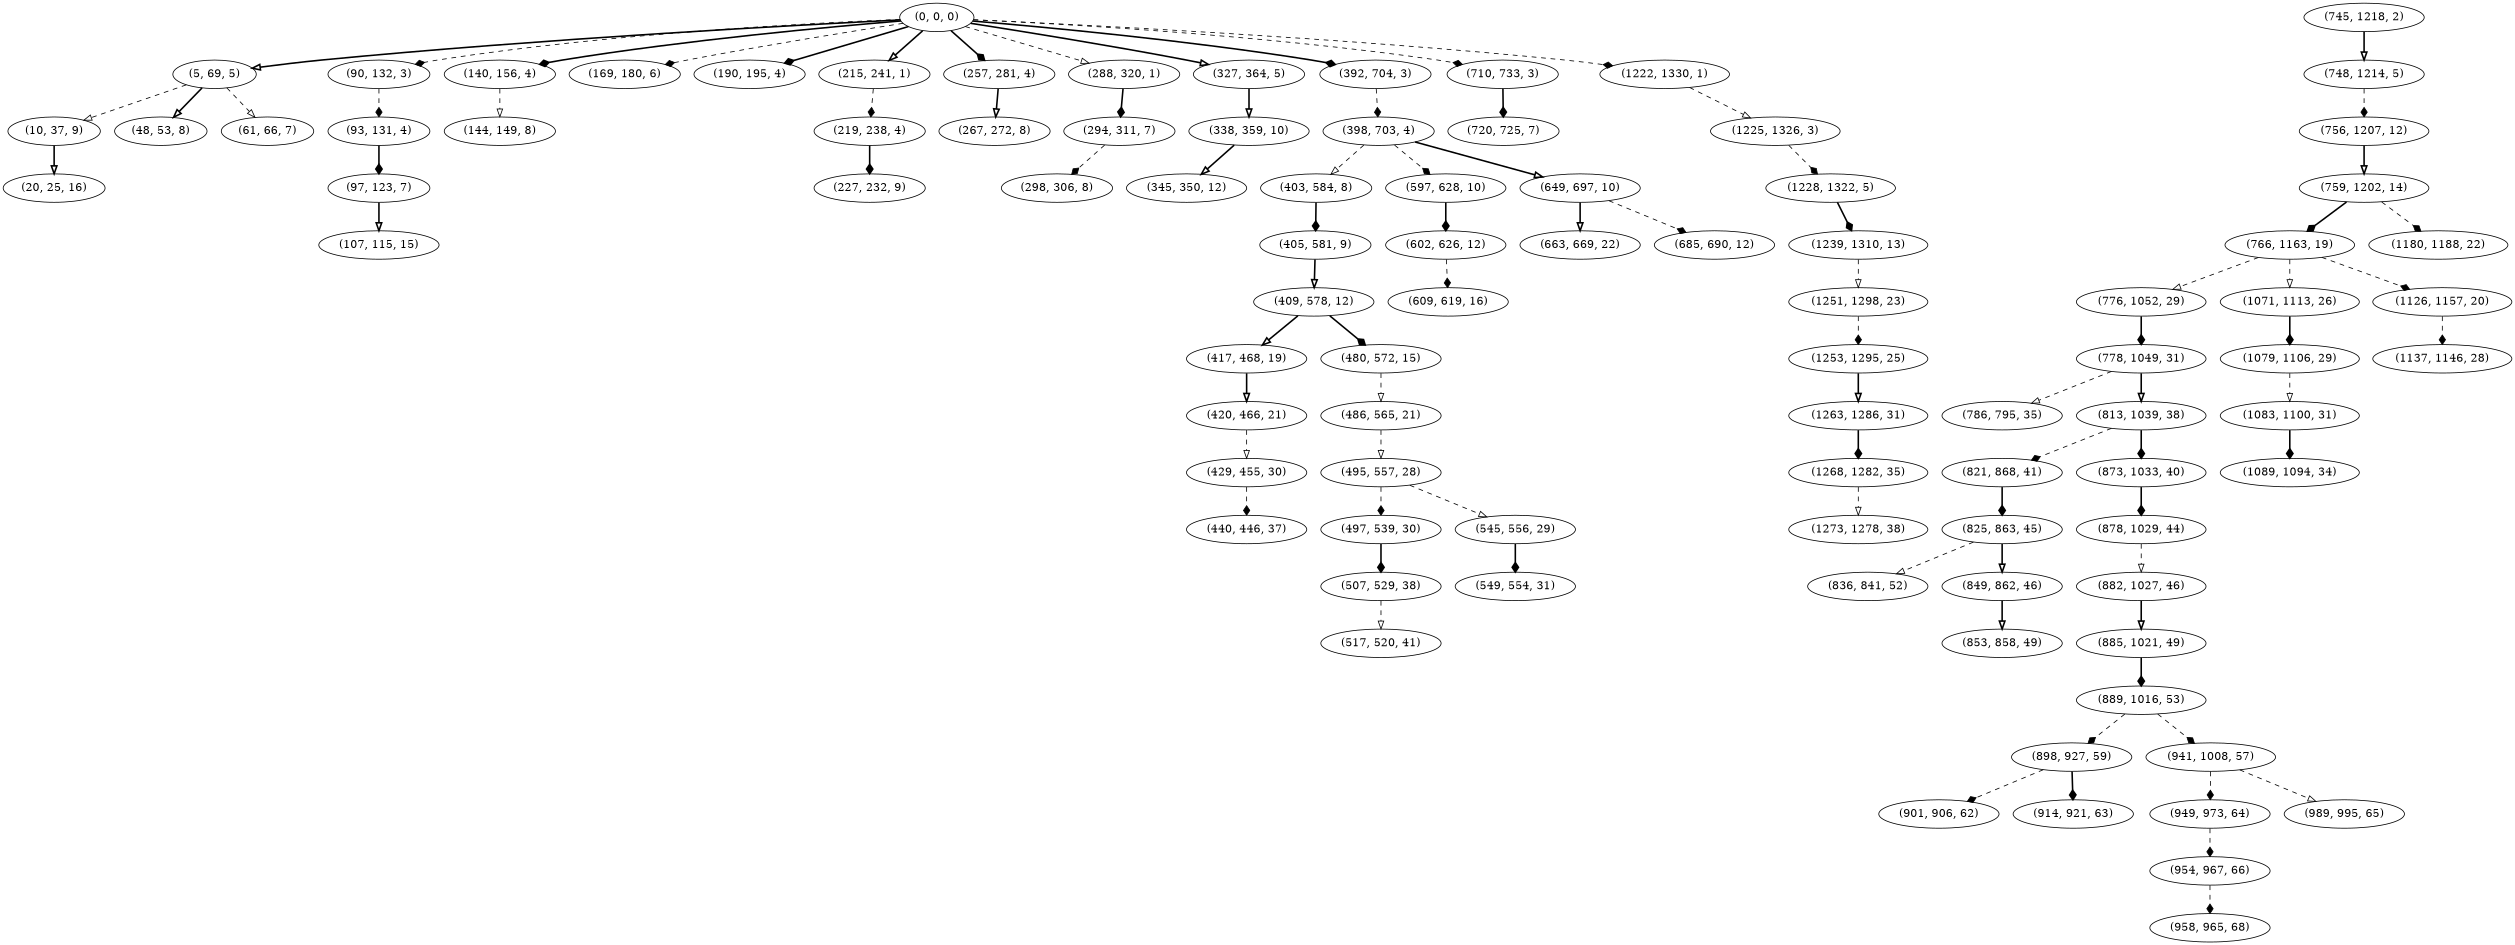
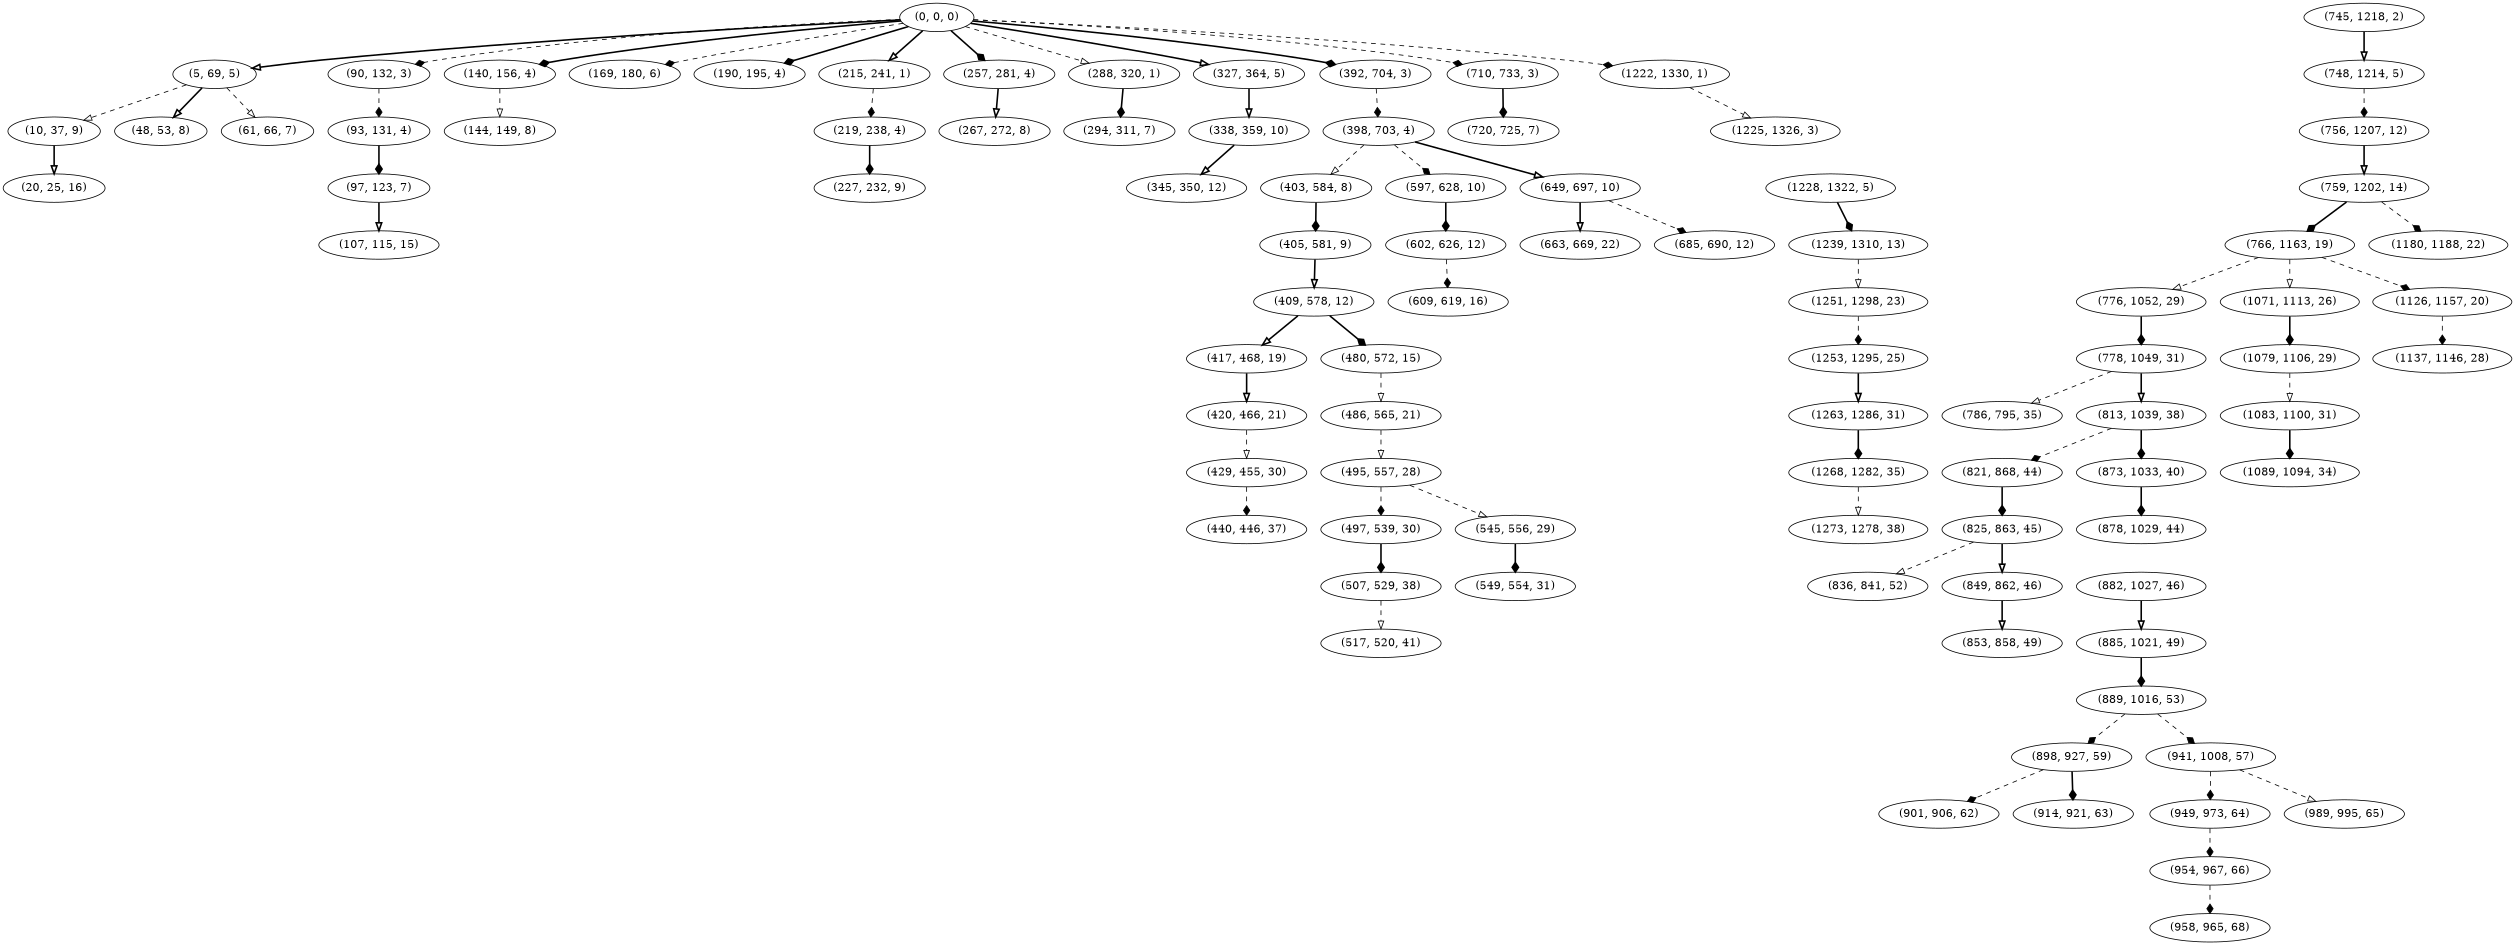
(1800, 156) -> none
(1057, 188) -> none
(2002, 473) -> (2002, 473)
(2141, 554) -> none
